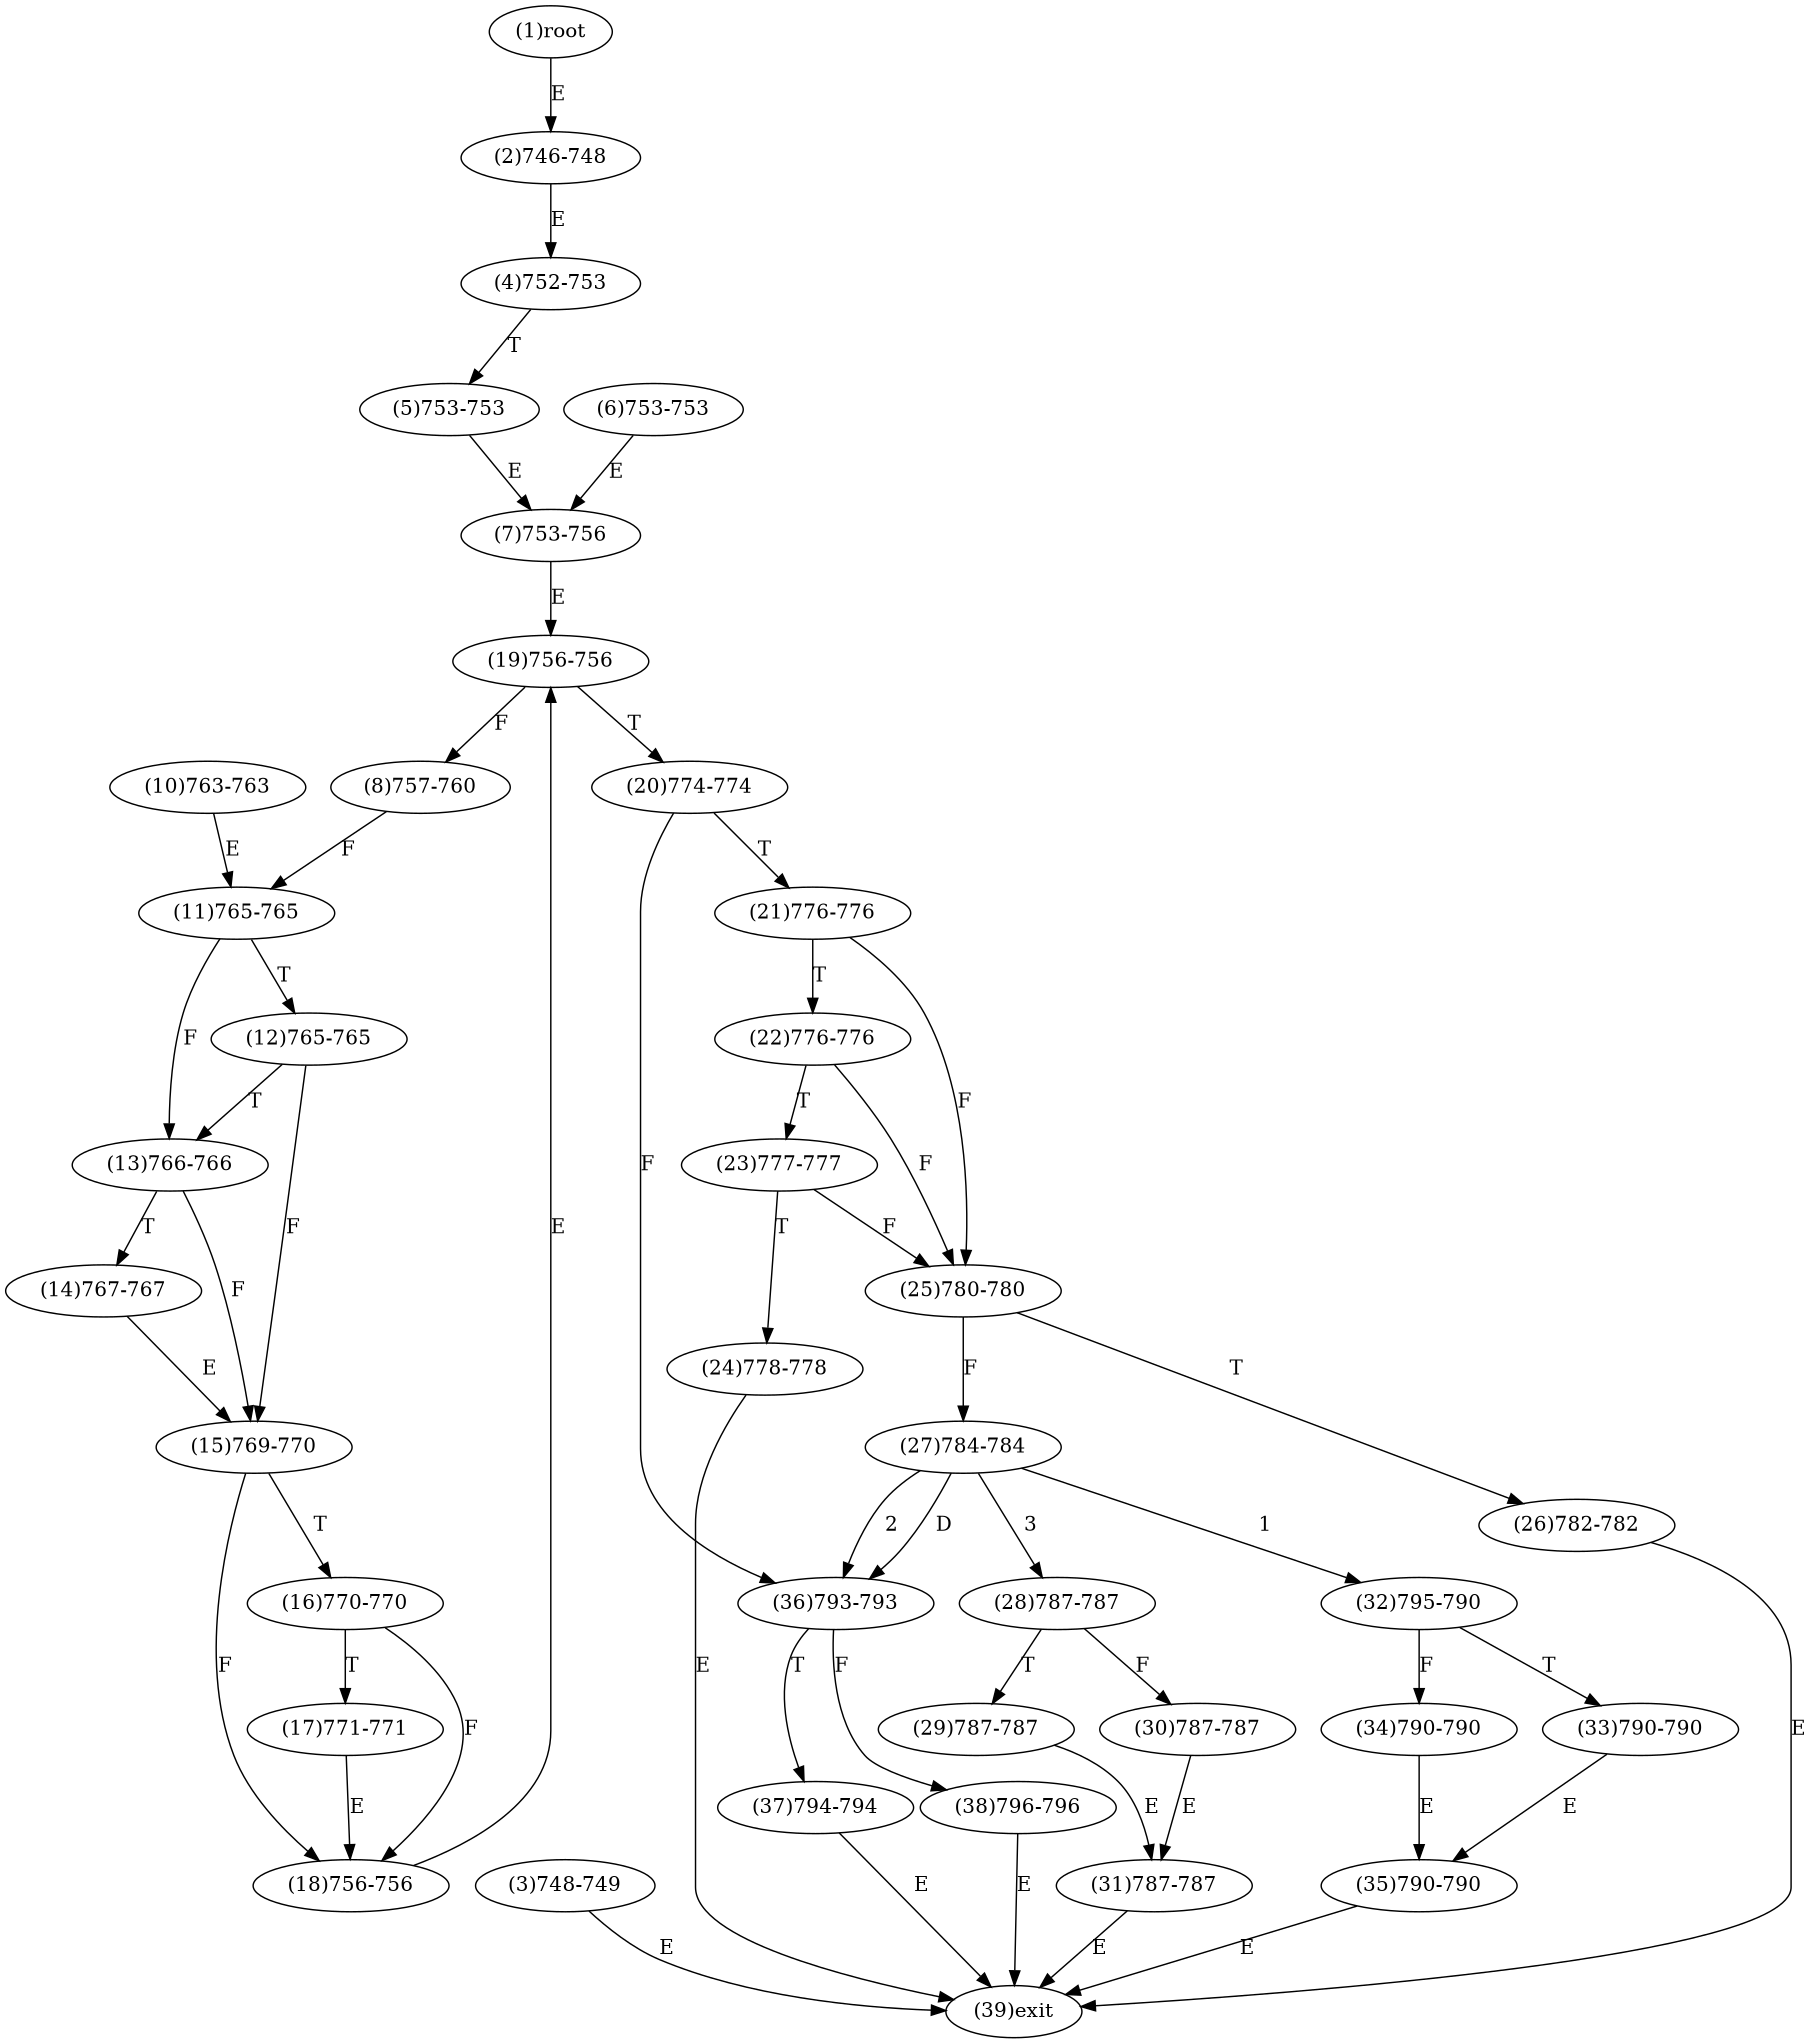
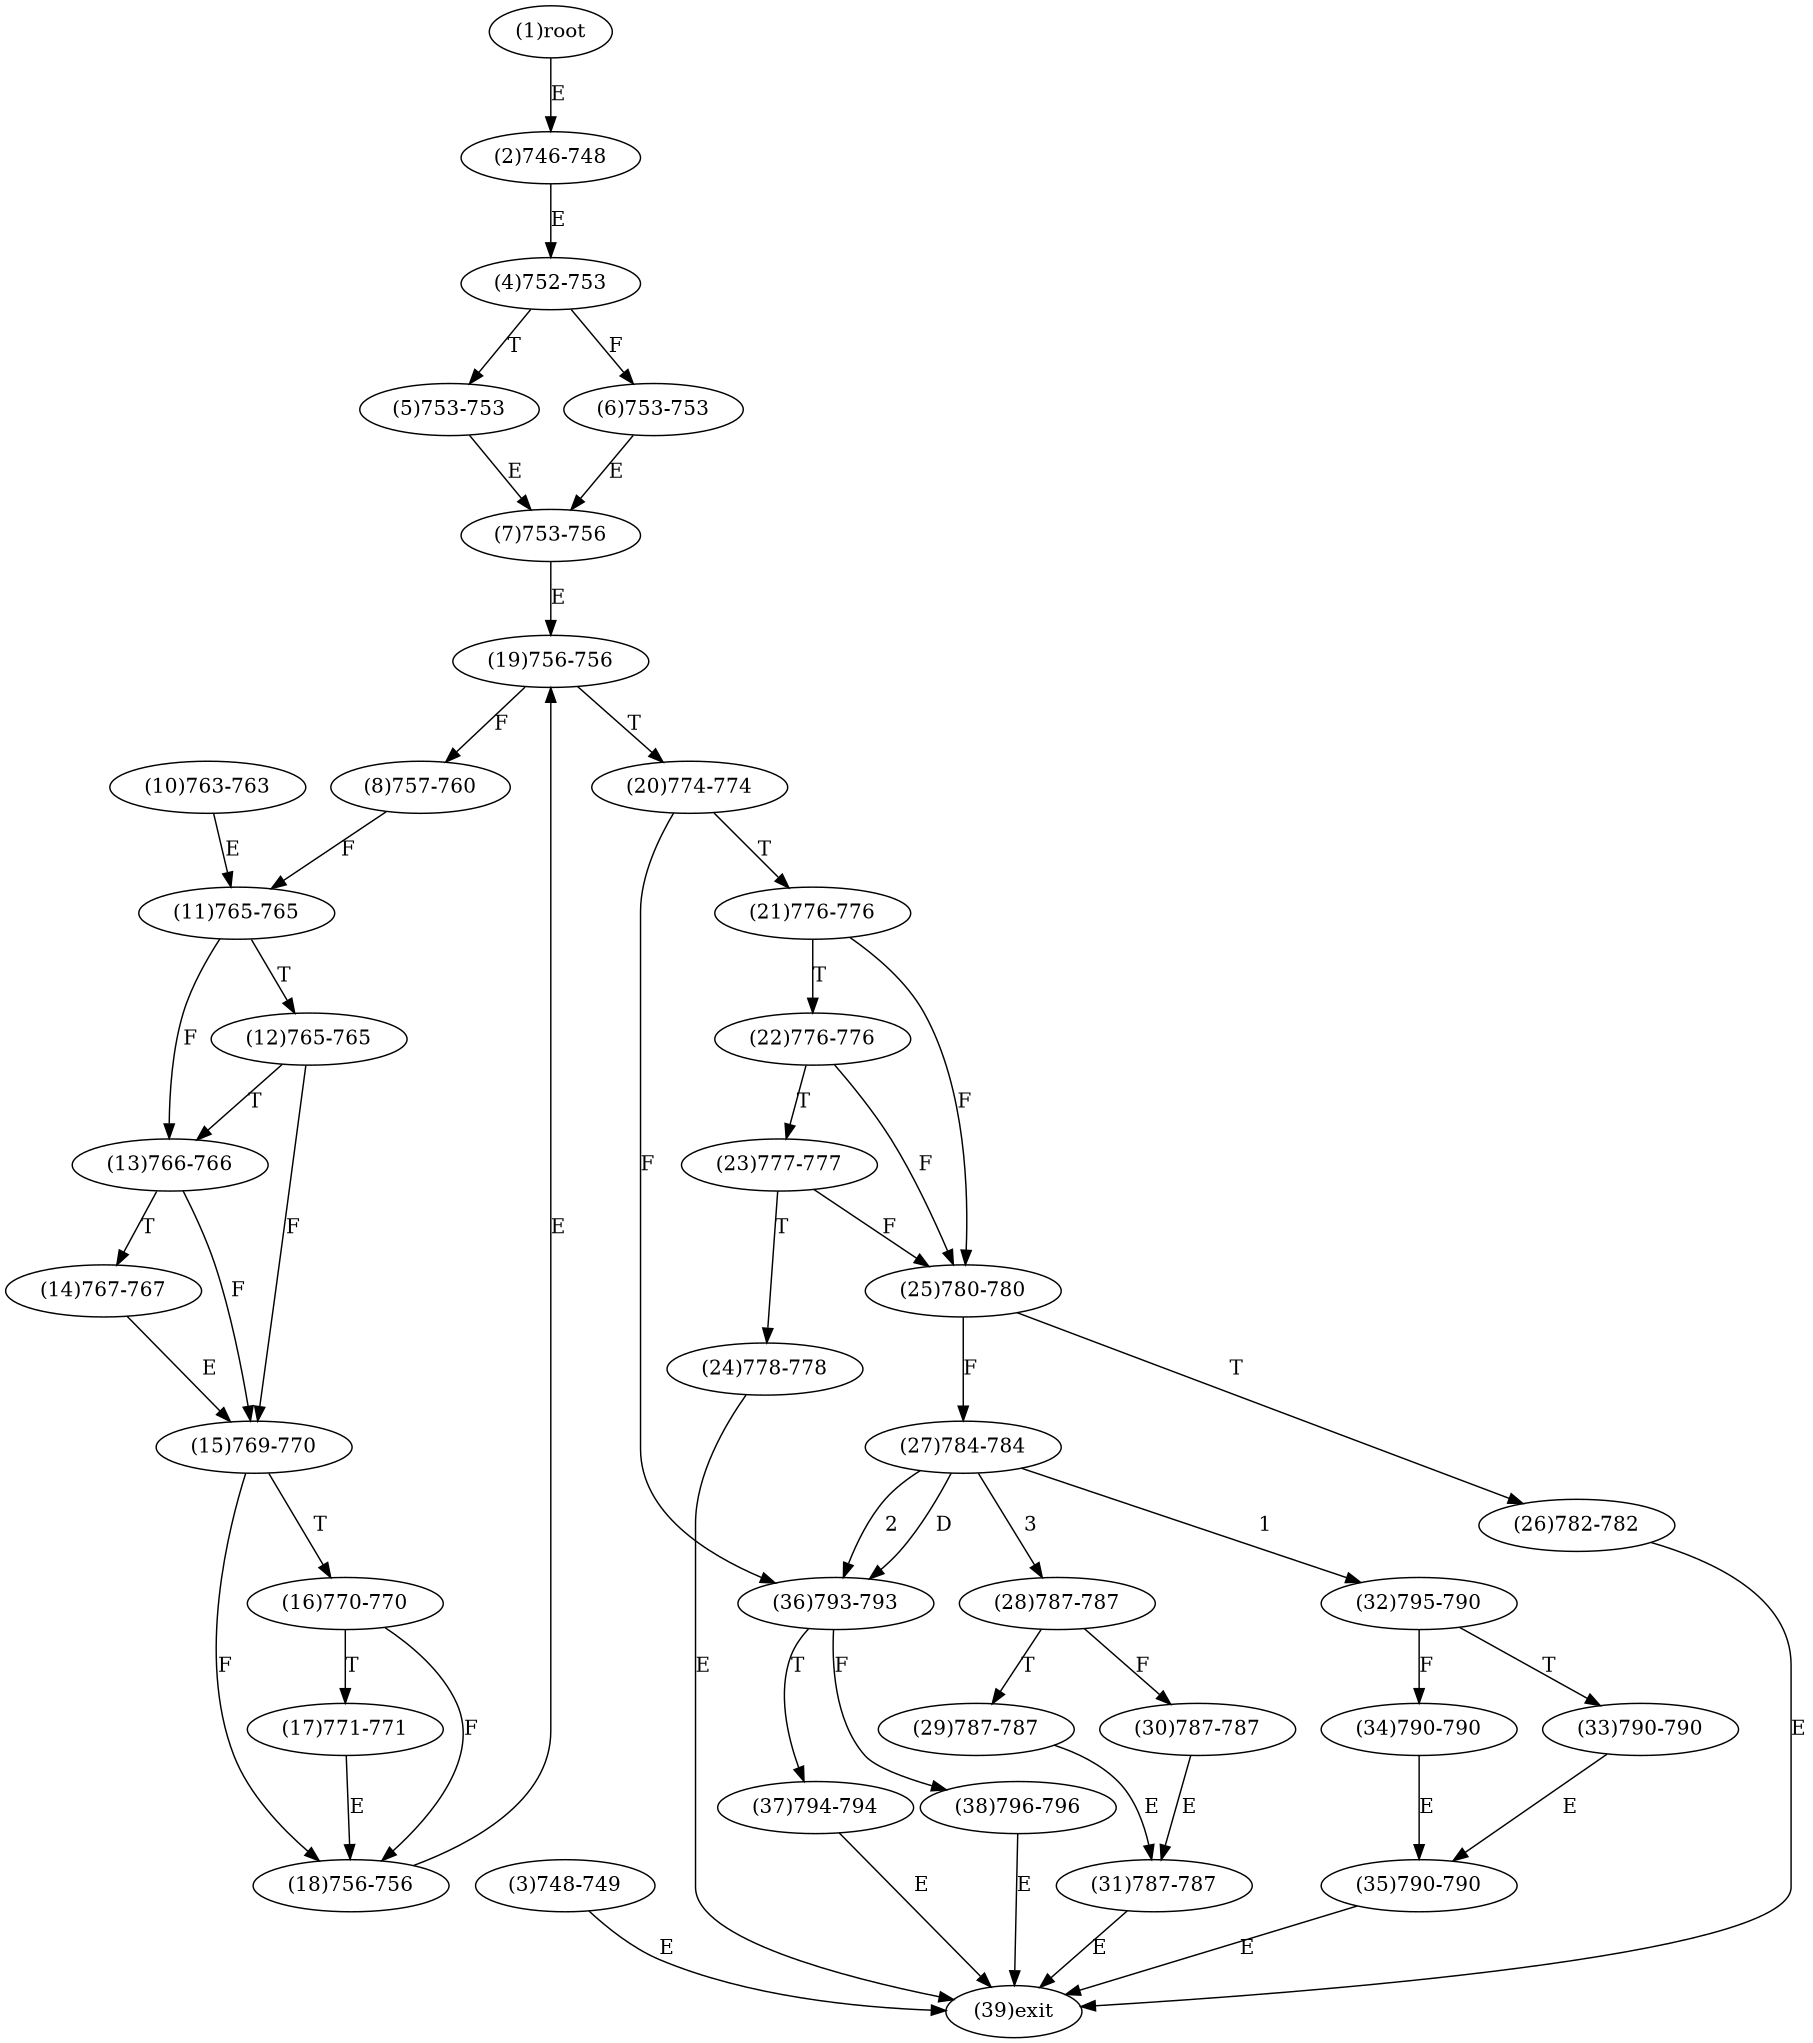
none -> (597, 341)
